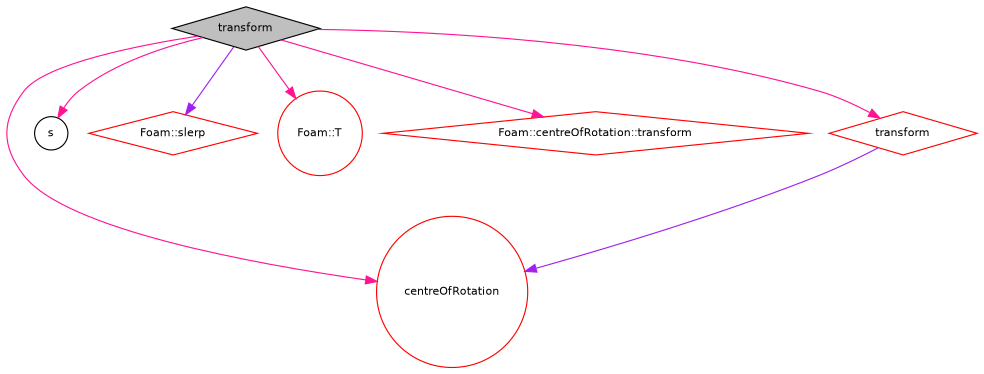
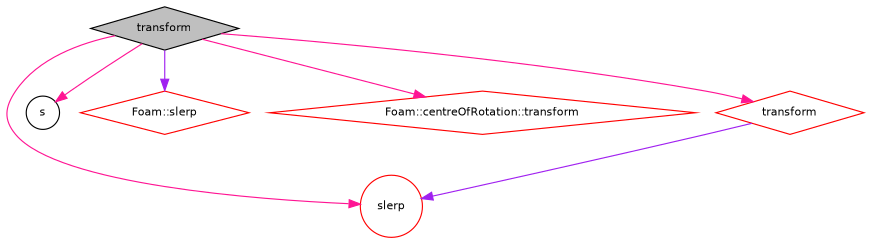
(320, 133) -> none
(452, 292) -> (391, 206)
